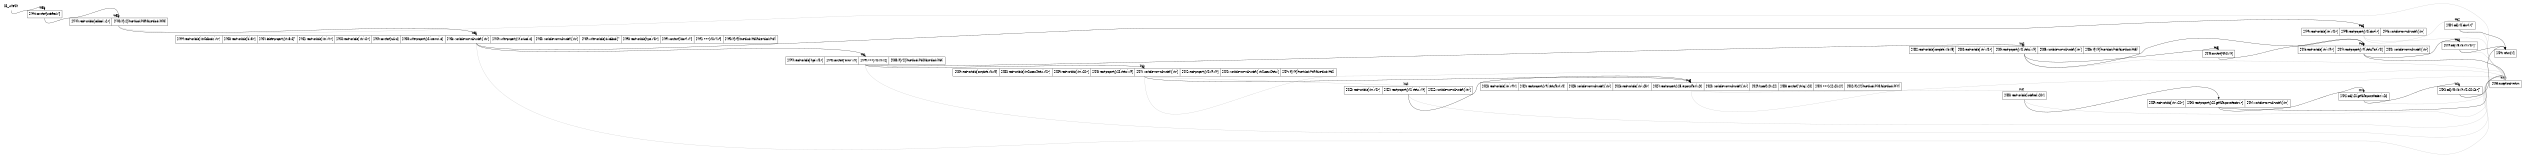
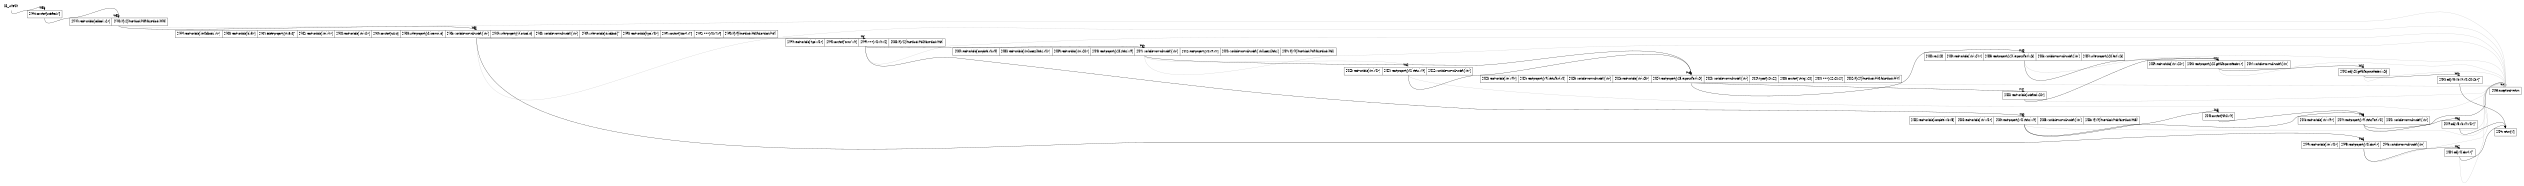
(2415, 39) -> (2407, 152)
none -> (2024, 57)
(1857, 91) -> (1857, 87)
(2372, 110) -> (2364, 63)
